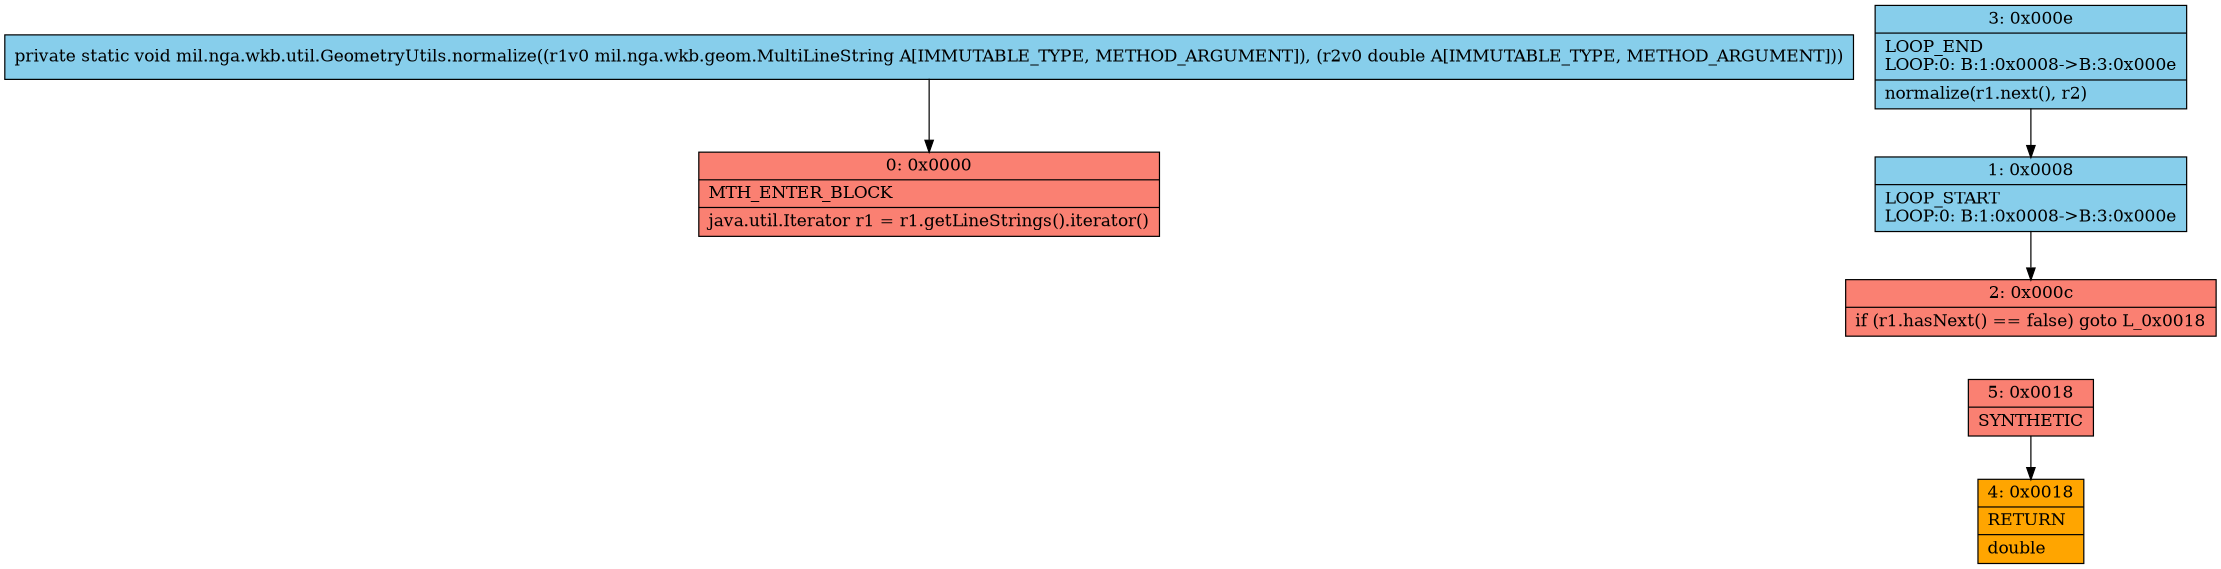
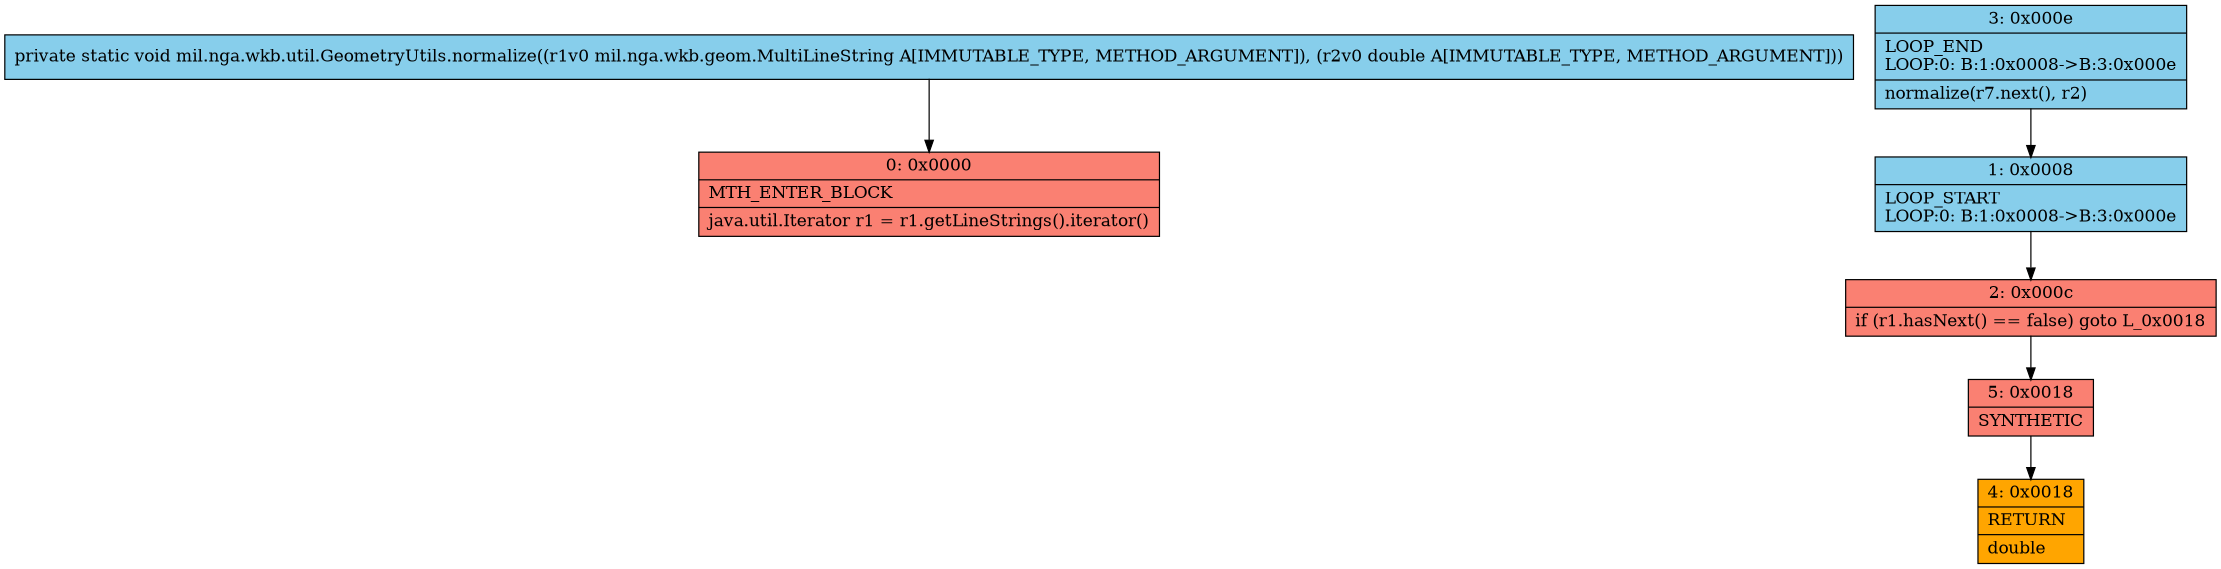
(1986, 94) -> (1986, 94)
none -> (2031, 352)
